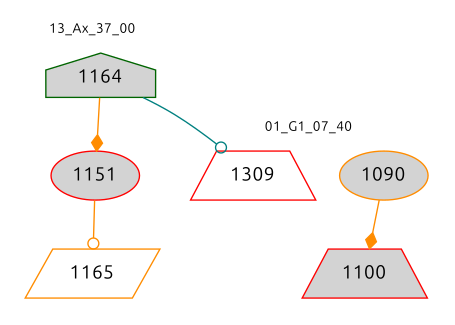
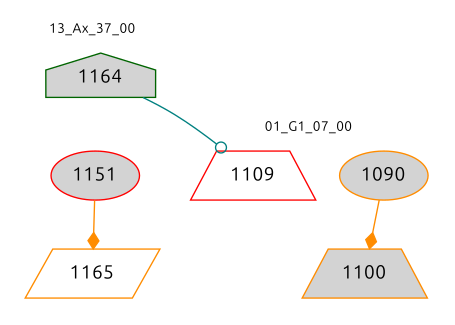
(99, 116) -> none
(309, 127) -> (309, 127)
(253, 176) -> (253, 176)
(94, 219) -> (94, 219)
(365, 274) -> (365, 274)
